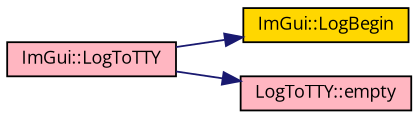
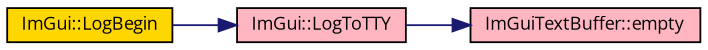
(200, 43) -> (195, 25)
(326, 93) -> (585, 25)
